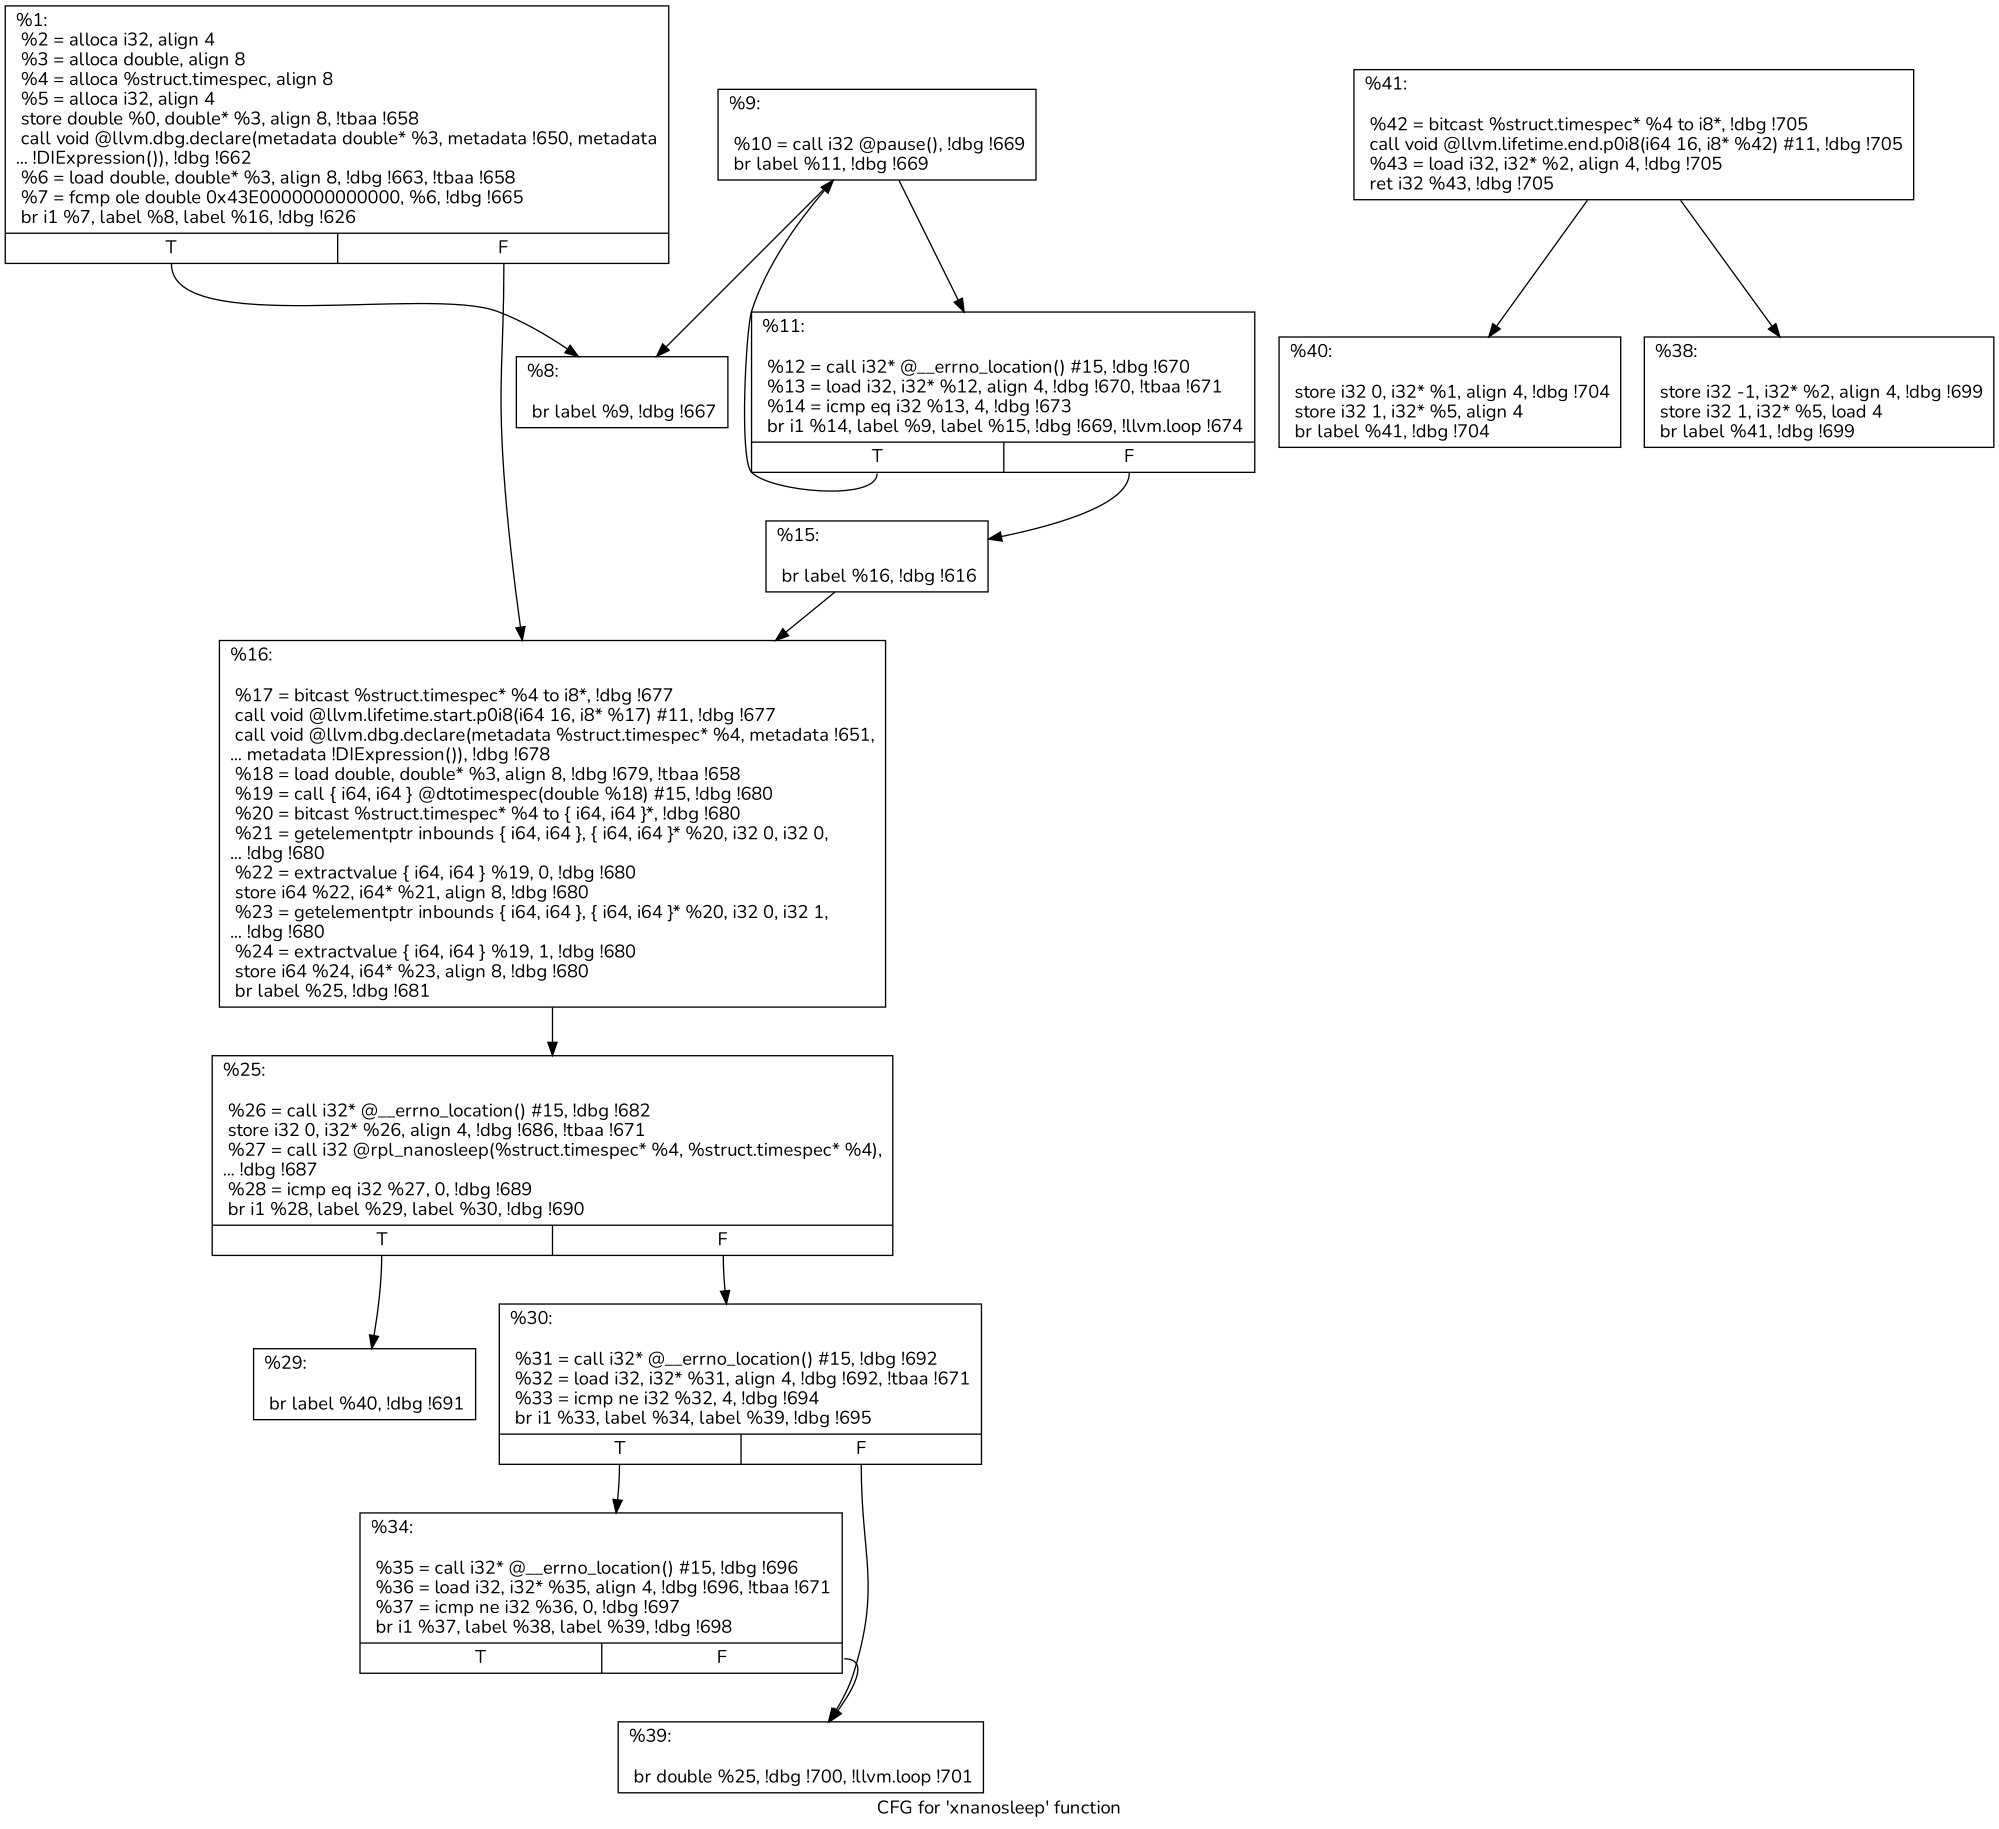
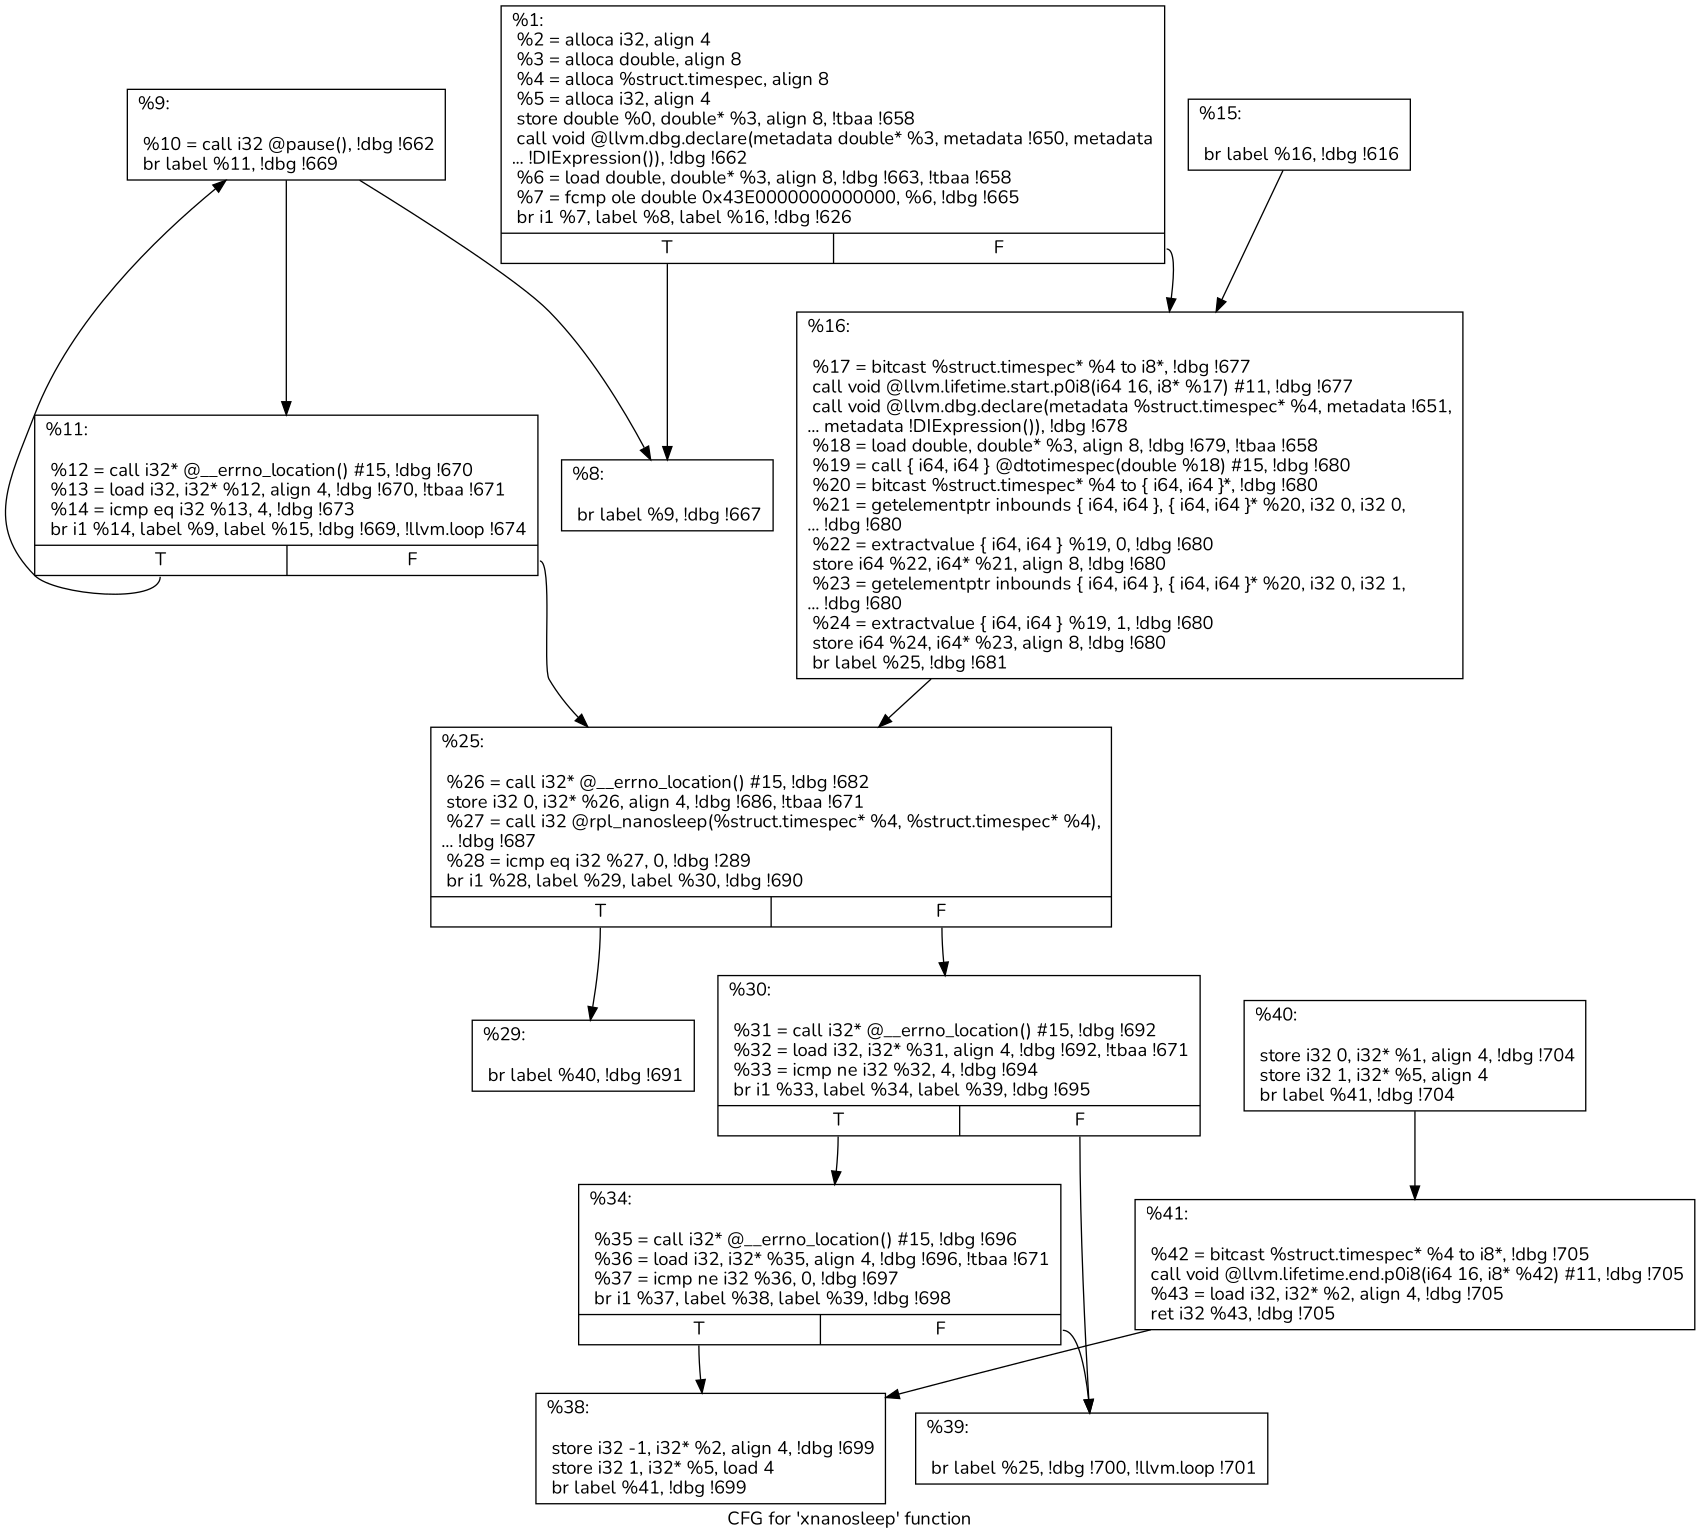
(877, 145) -> (286, 145)
(1542, 263) -> (1415, 1149)
(1074, 517) -> (547, 643)
(378, 1190) -> (596, 861)
none -> (699, 1363)
(801, 1777) -> (1092, 1468)
